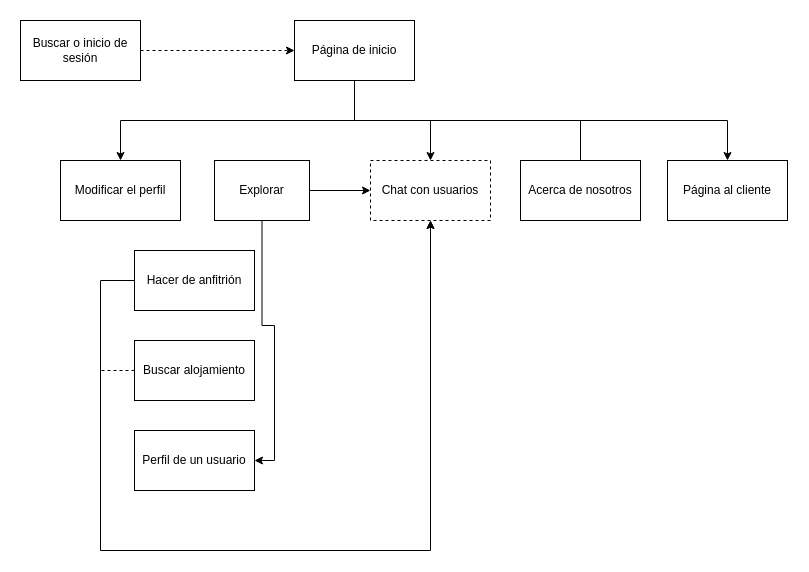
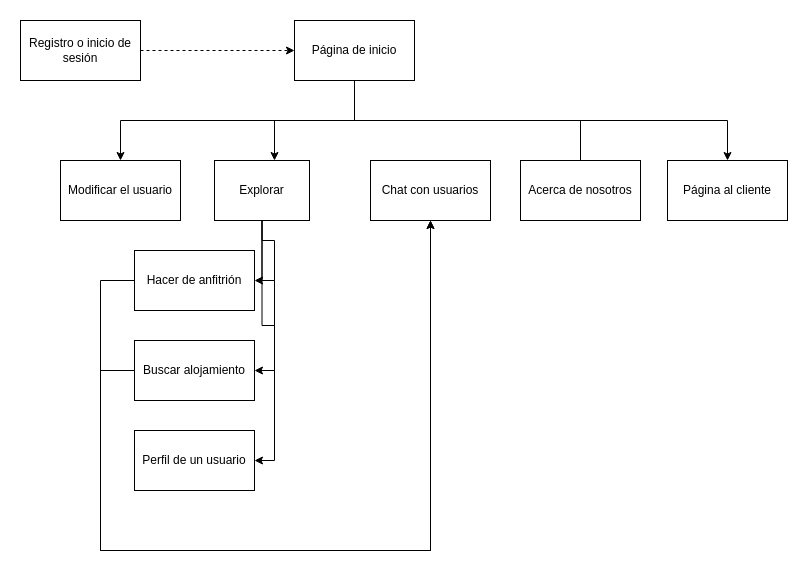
(81, 51) -> (81, 51)
none -> (275, 138)
(431, 138) -> none
(121, 191) -> (121, 191)
(337, 191) -> (275, 255)
(431, 191) -> (431, 191)
none -> (275, 302)
(118, 371) -> (118, 371)
